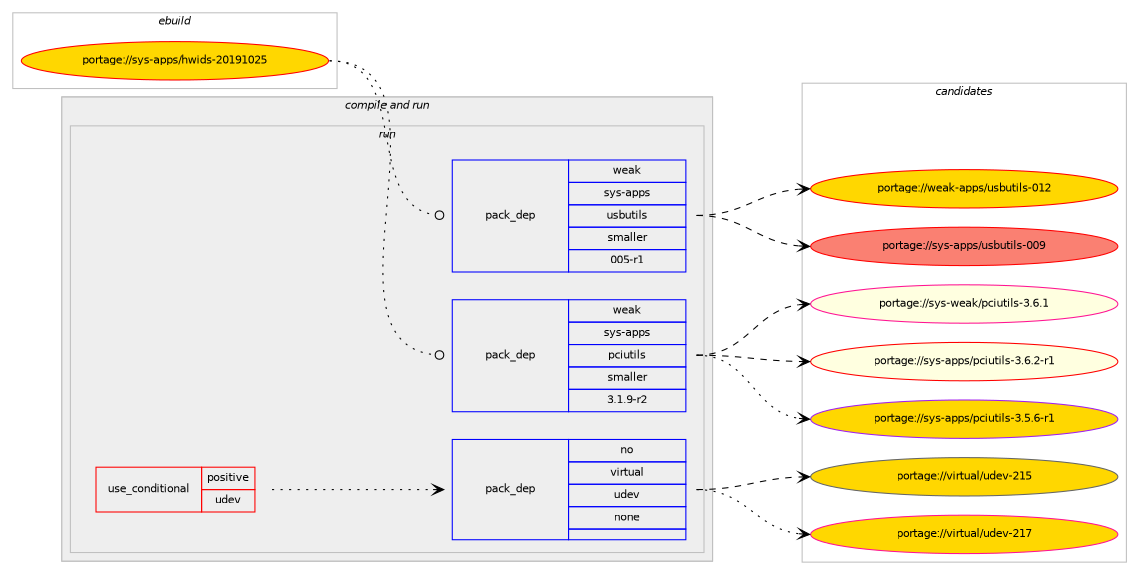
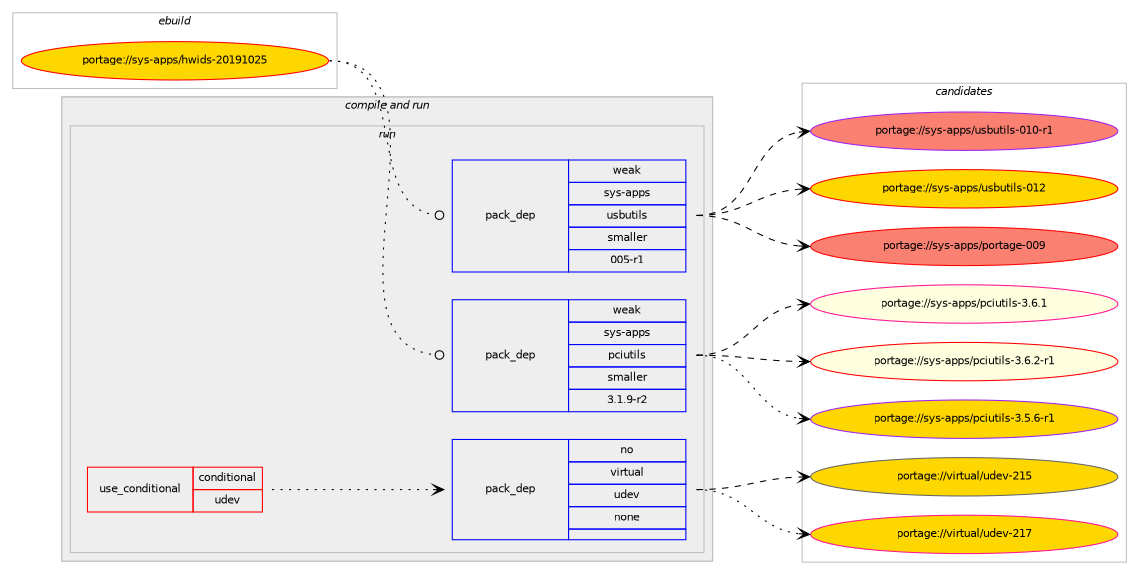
none -> (964, 131)
(964, 189) -> (964, 189)
(964, 246) -> (964, 246)
(964, 304) -> (964, 304)
(228, 478) -> (228, 478)
